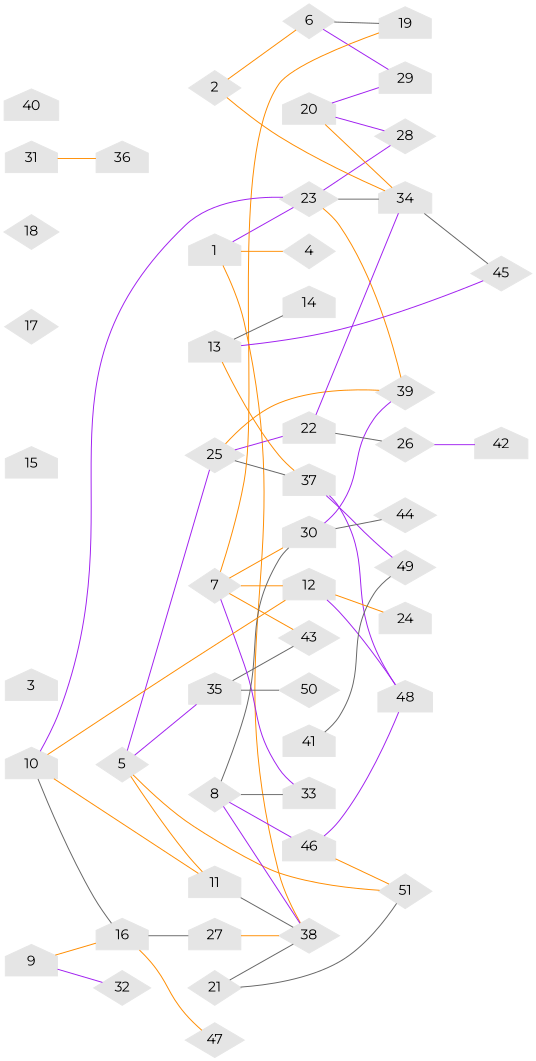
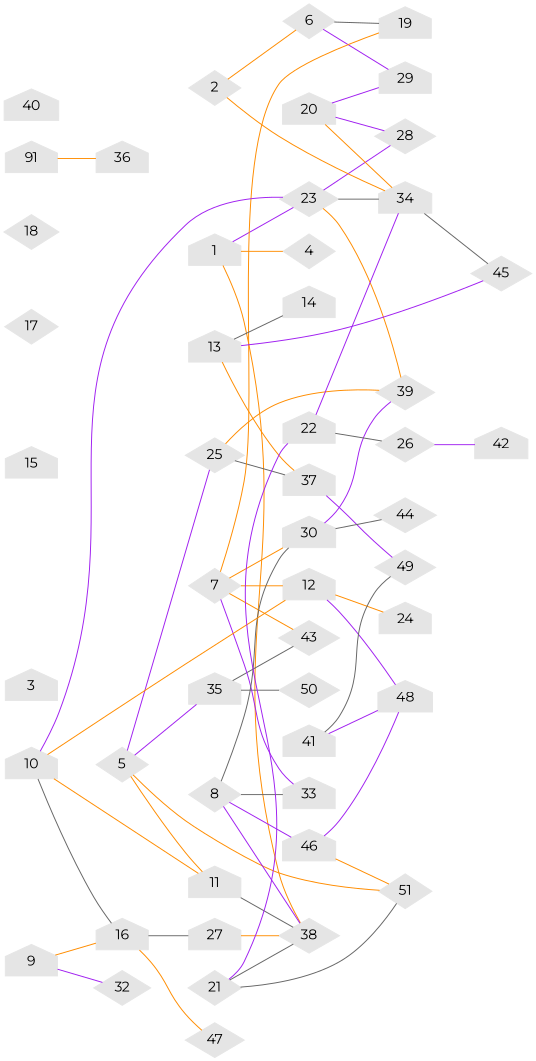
(31, 159) -> (31, 159)
(255, 444) -> (273, 781)
(361, 590) -> (353, 722)
